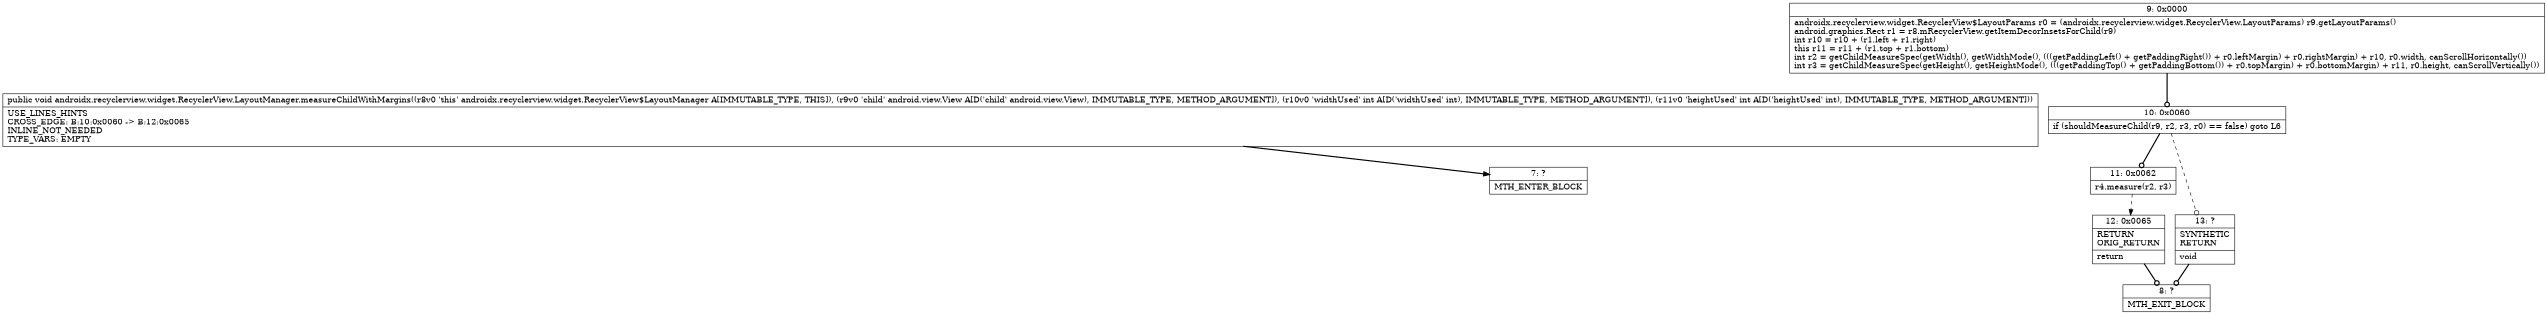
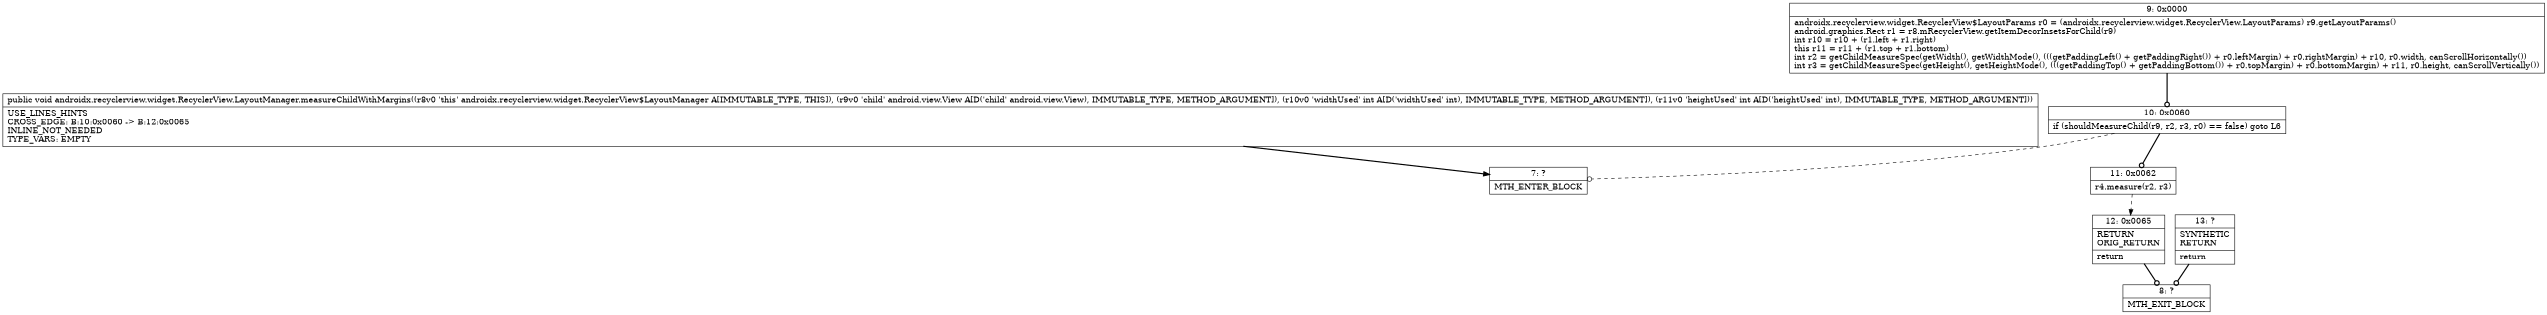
(2184, 172) -> (1854, 166)
(2189, 257) -> (2193, 257)
